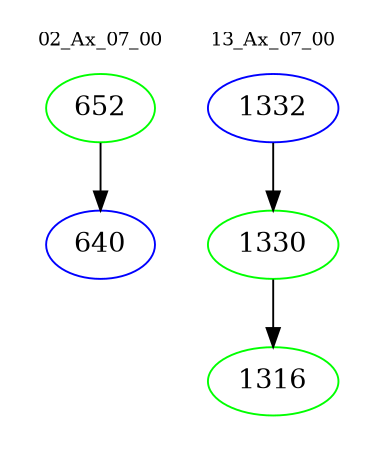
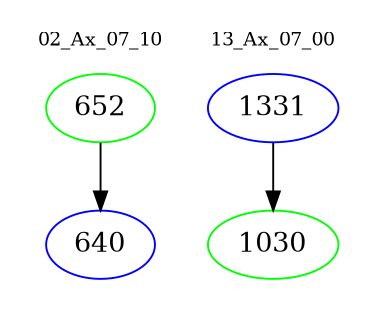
(101, 41) -> (101, 41)
(273, 108) -> (273, 108)
(273, 245) -> (273, 245)
(273, 381) -> none
